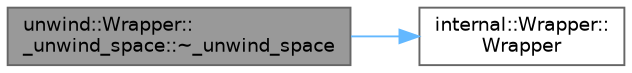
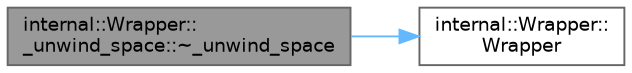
(179, 36) -> (179, 36)
